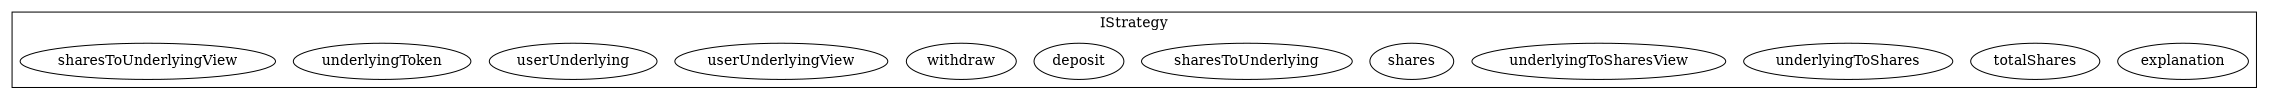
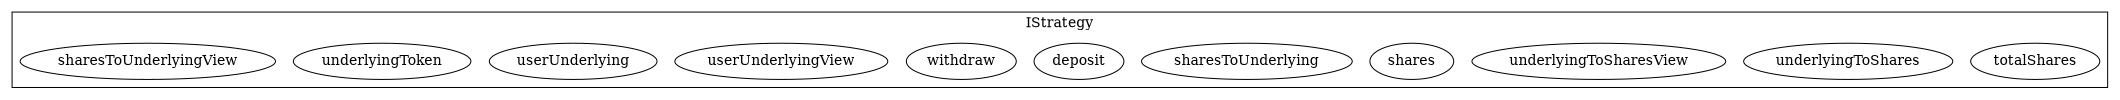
(2183, 61) -> none
